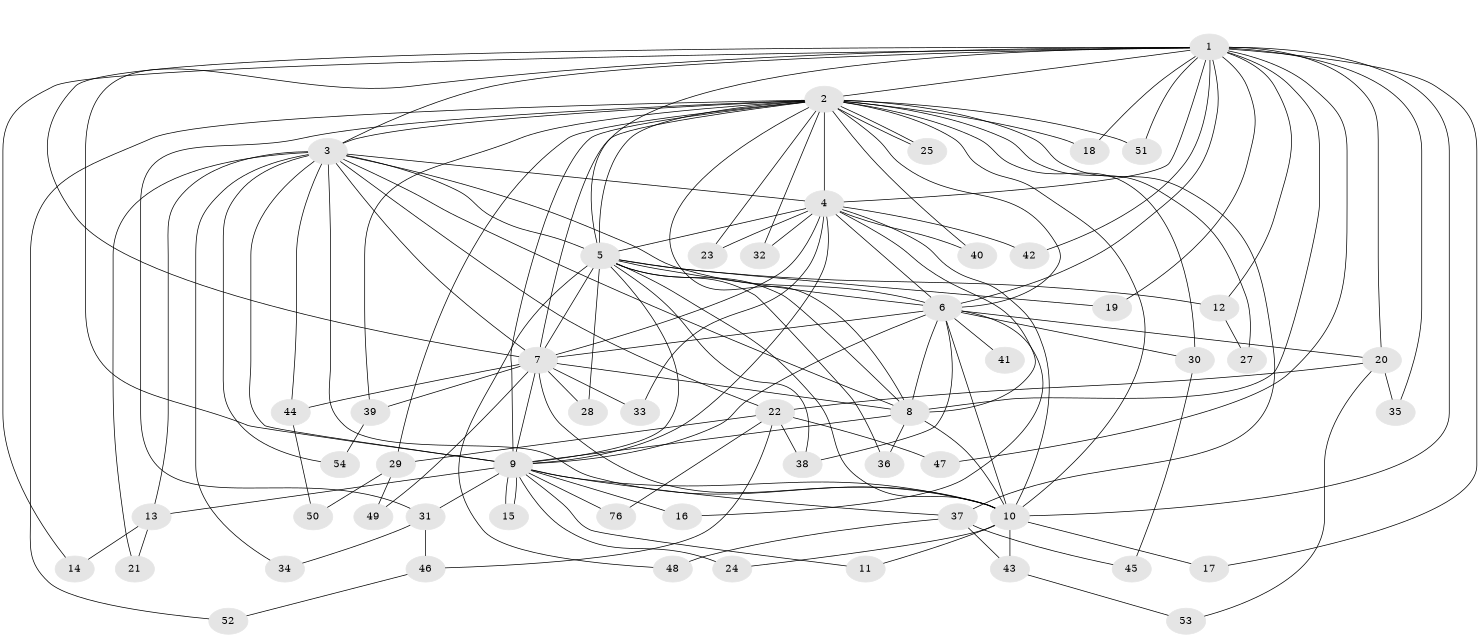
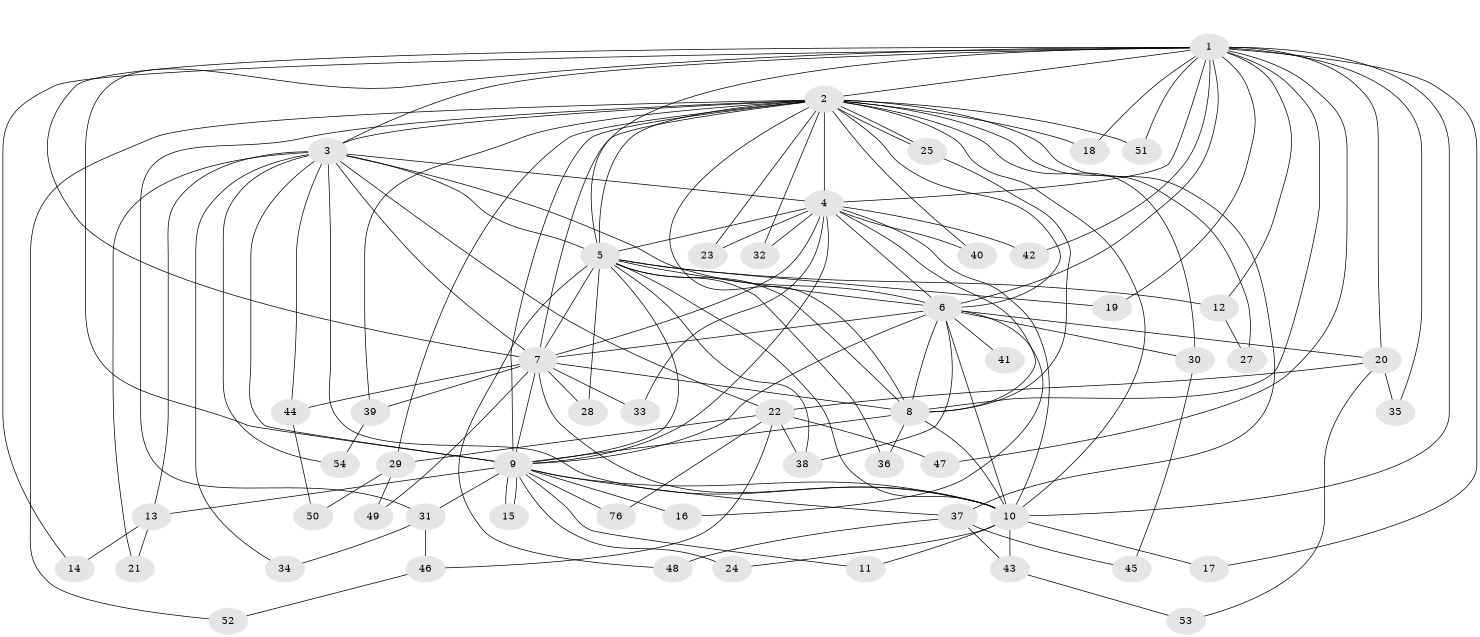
(615, 290) -> (1066, 296)
